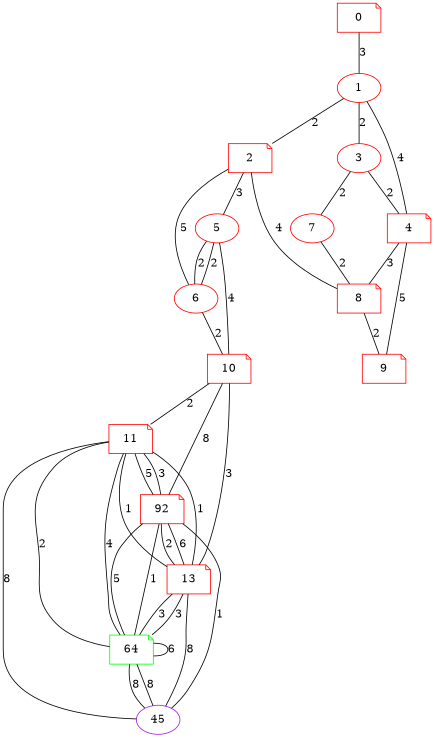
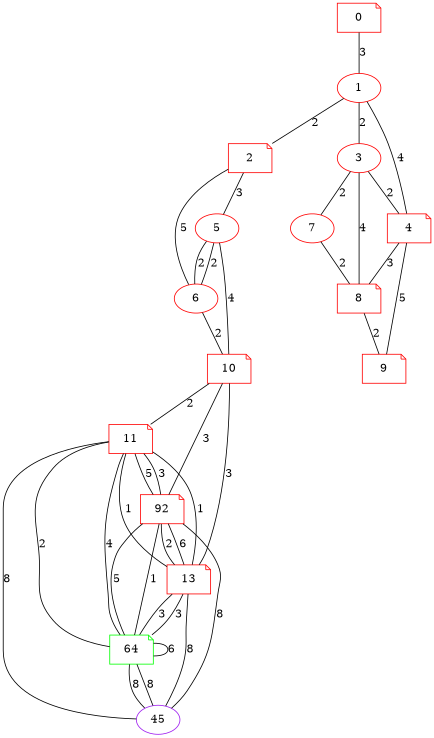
(276, 244) -> (359, 228)
(207, 439) -> (207, 439)
(220, 614) -> (220, 614)
